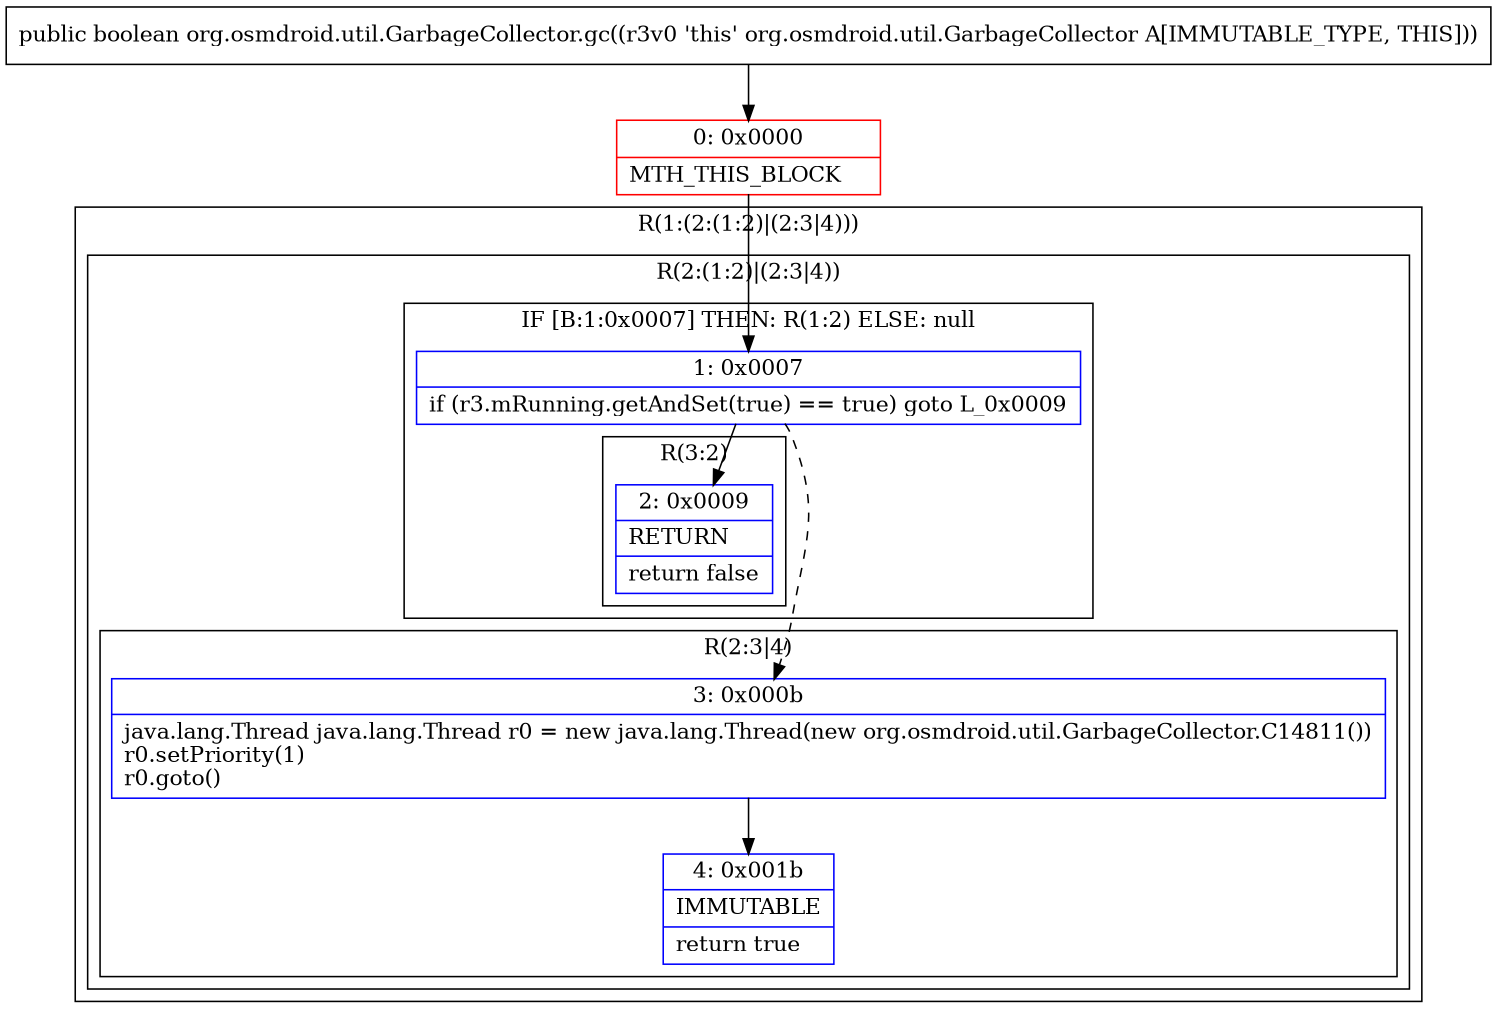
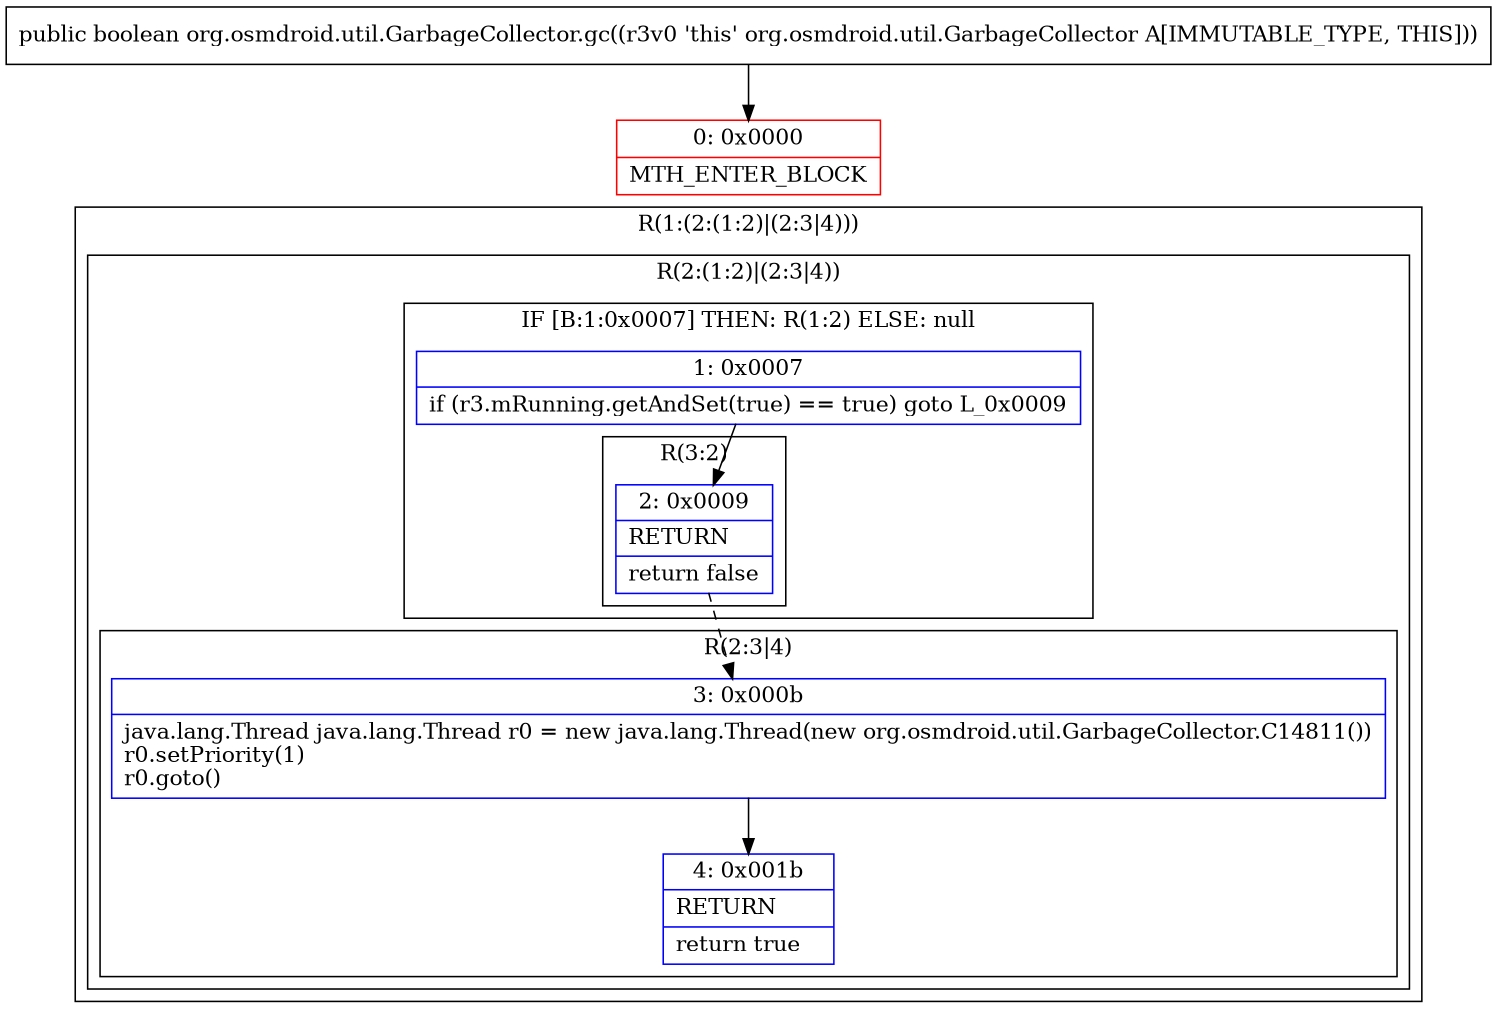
(735, 175) -> (749, 175)
(749, 265) -> none
(806, 544) -> (722, 641)
(749, 908) -> (726, 908)
